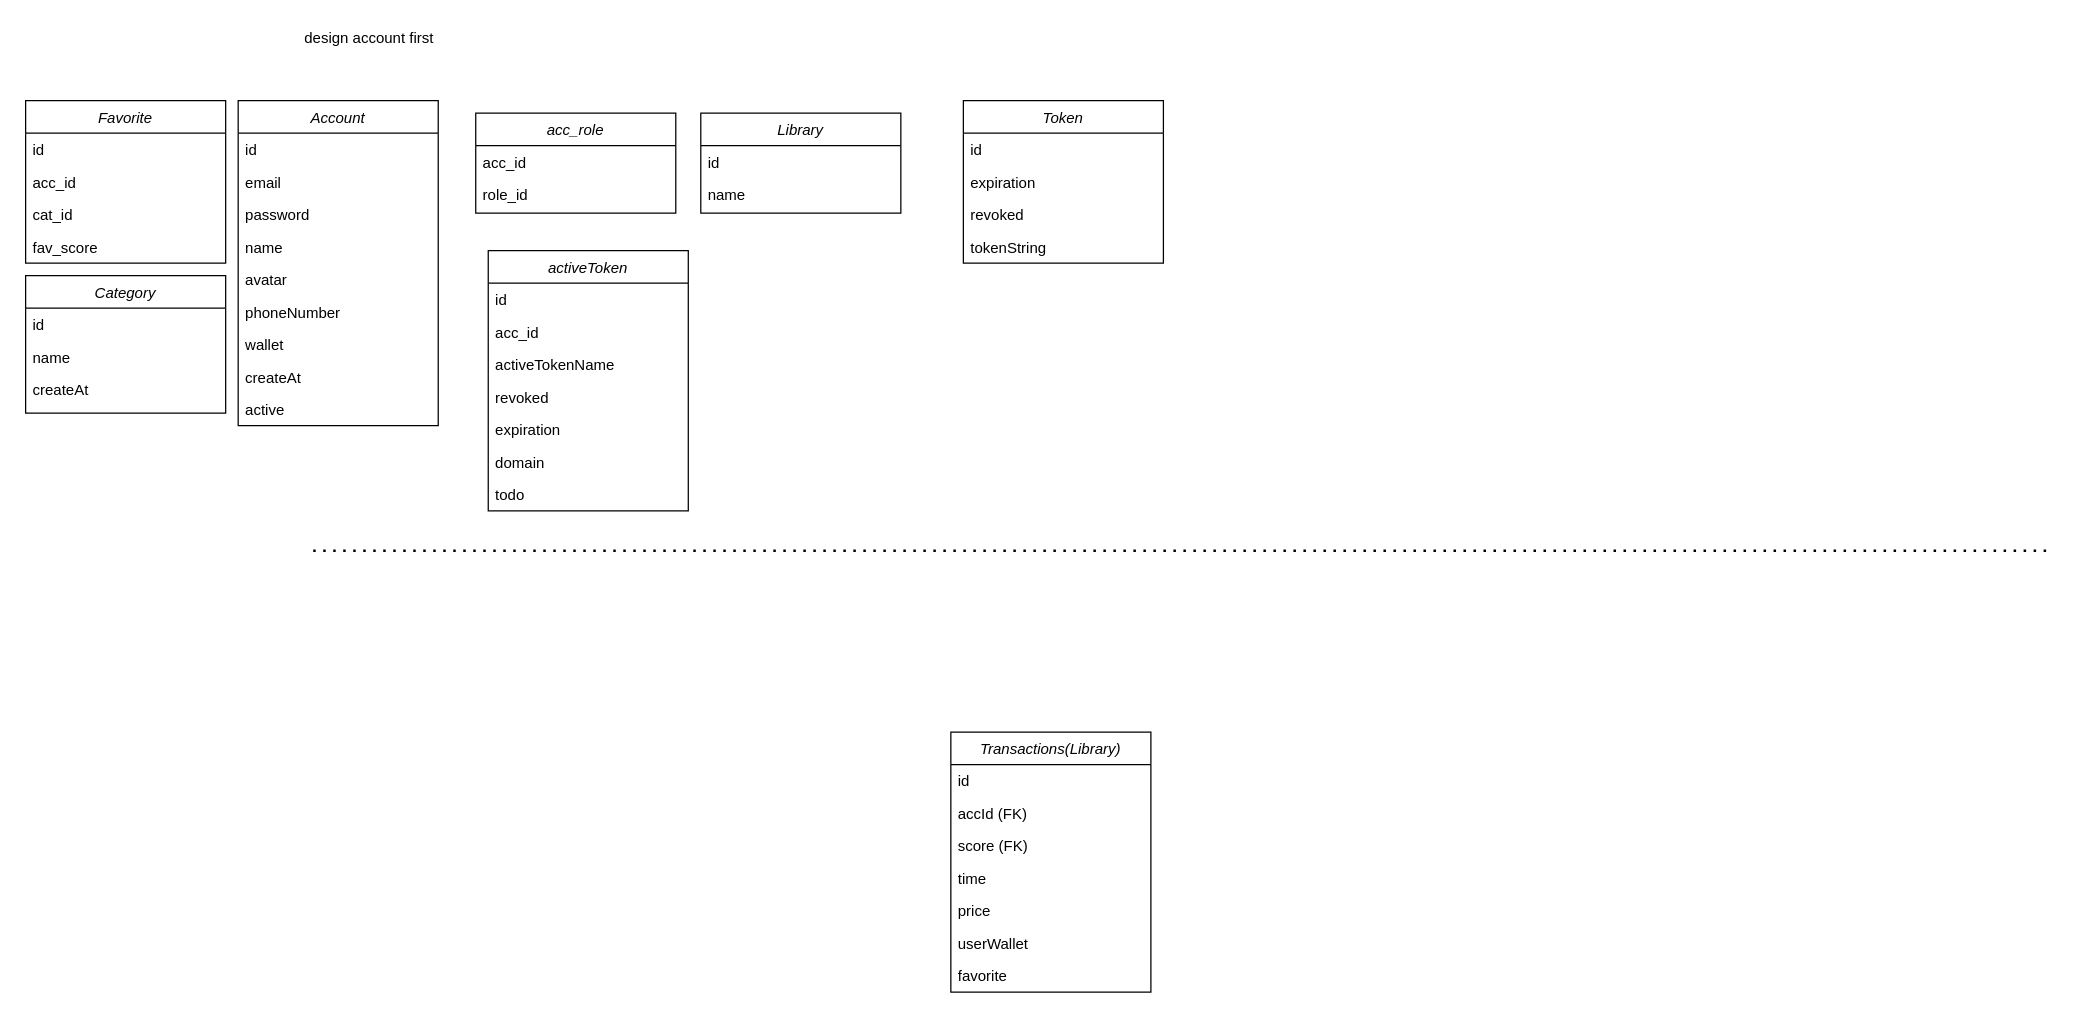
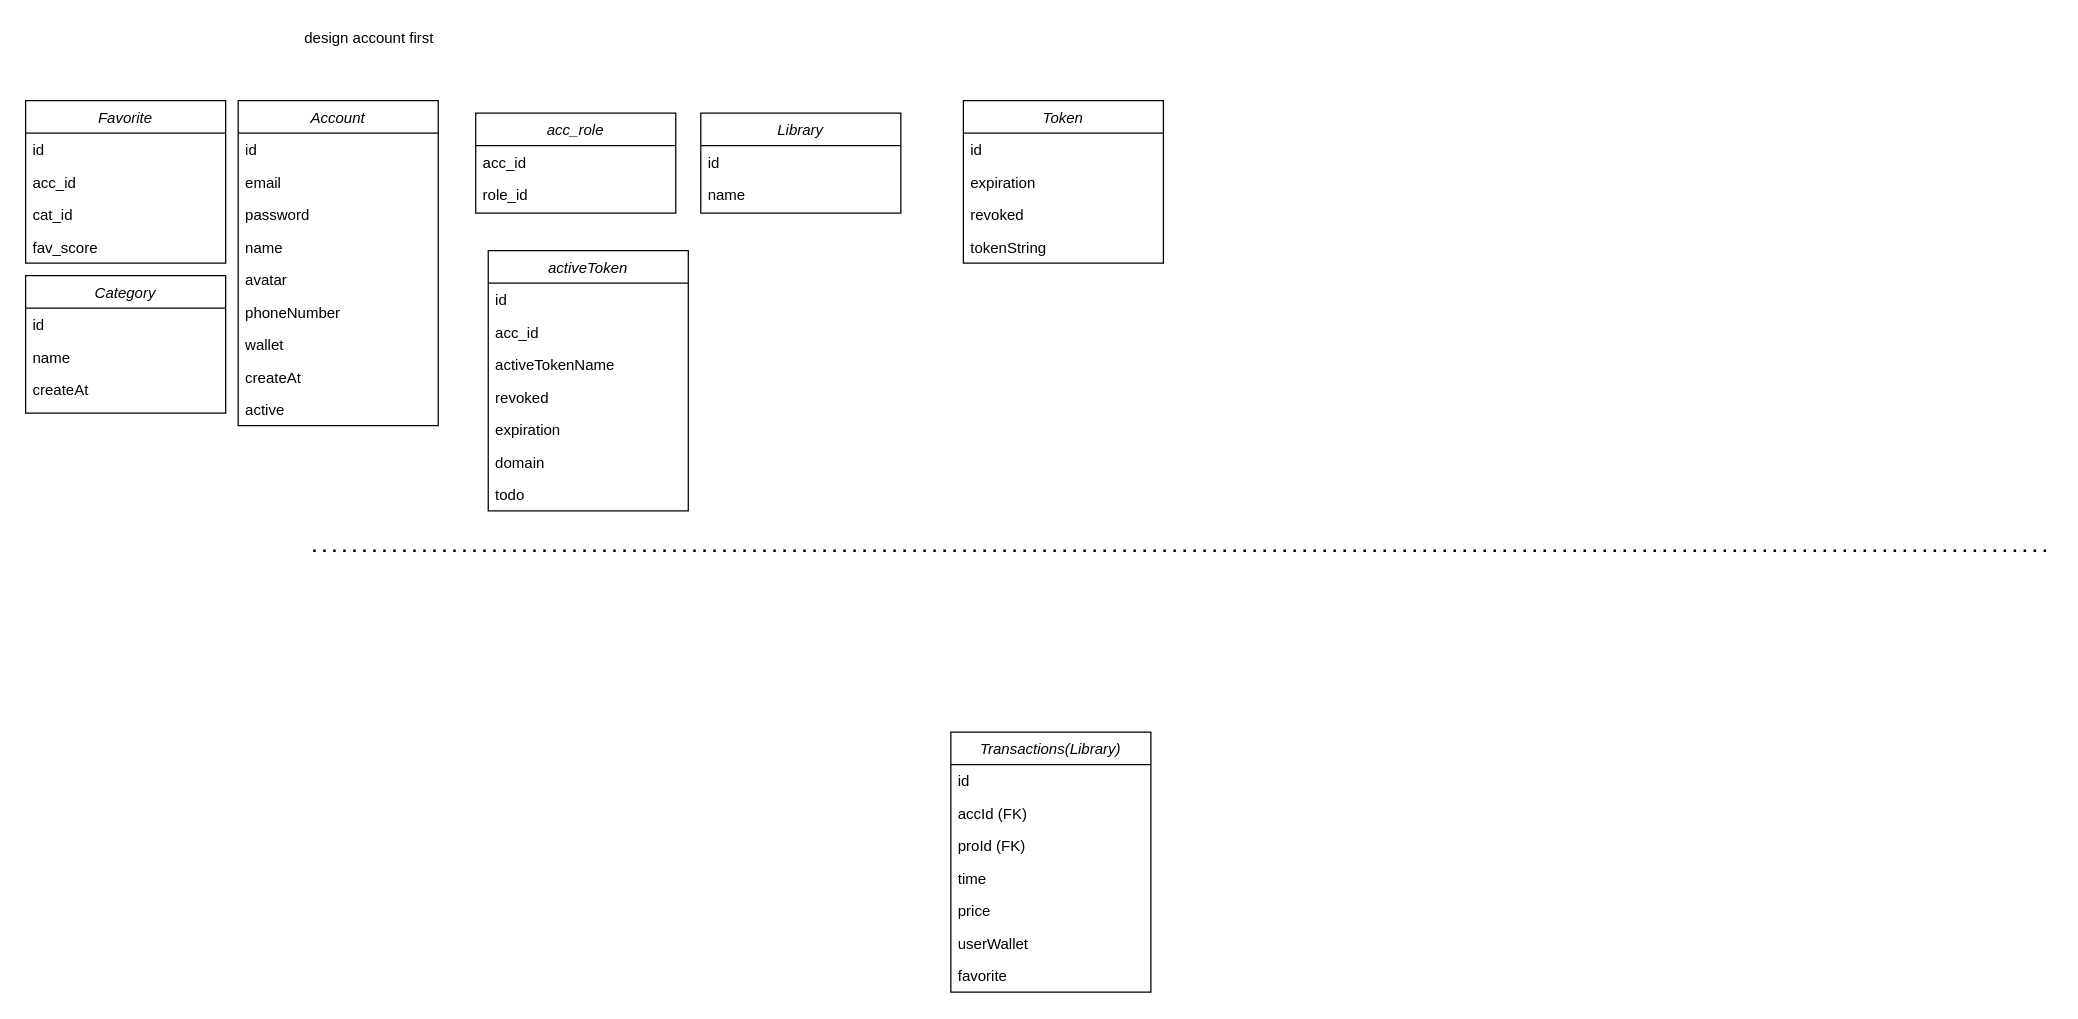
(998, 846) -> (998, 846)
